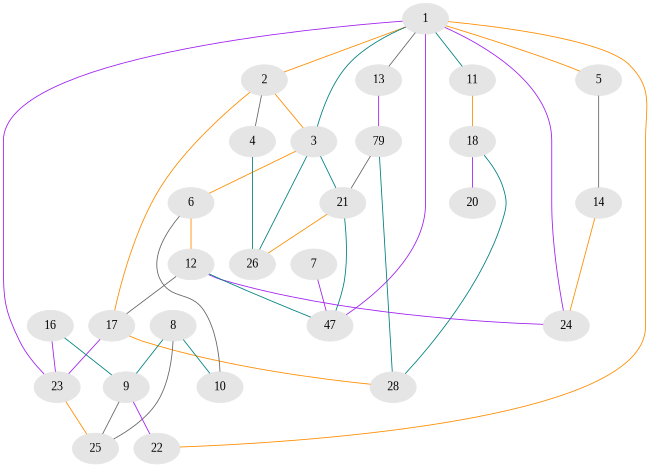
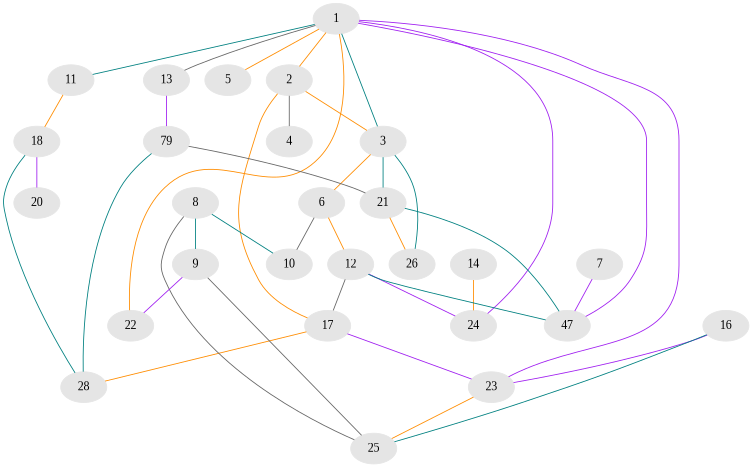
(599, 142) -> none
(252, 203) -> none
(91, 358) -> (552, 392)
